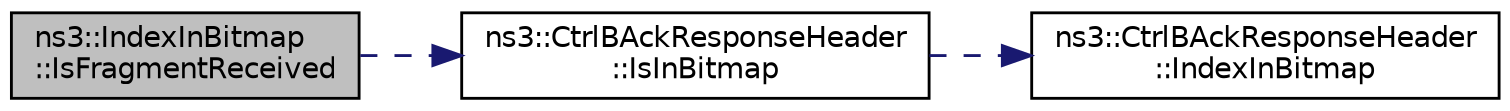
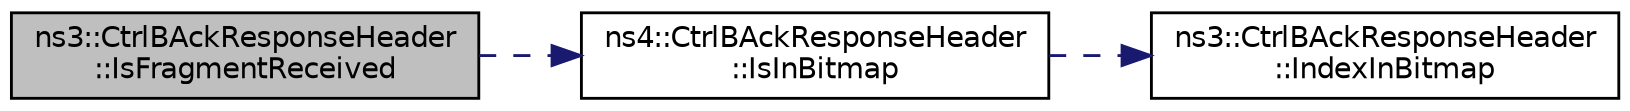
(185, 56) -> (245, 56)
(695, 56) -> (815, 56)
